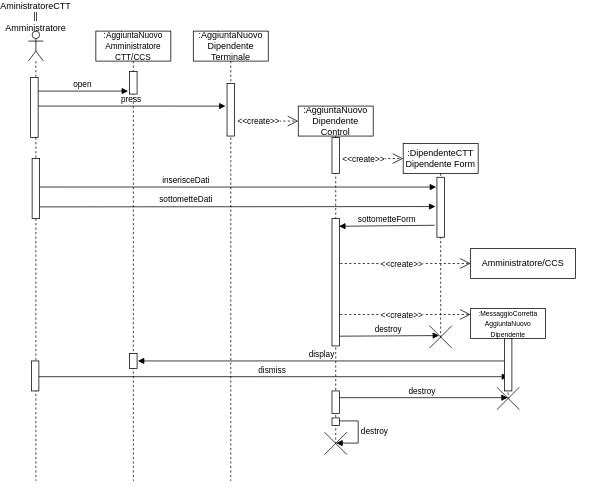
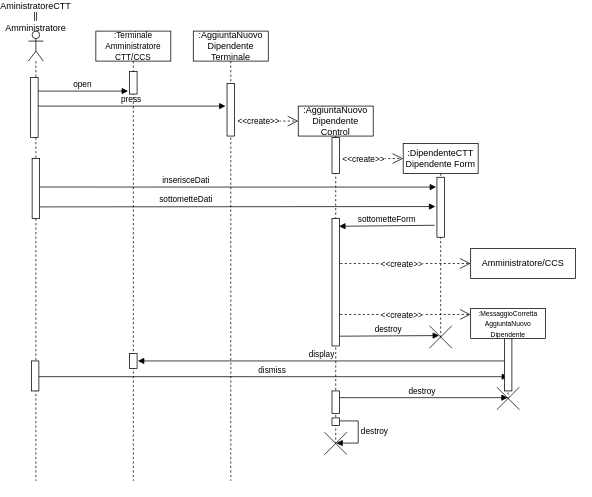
(133, 46) -> (133, 46)
